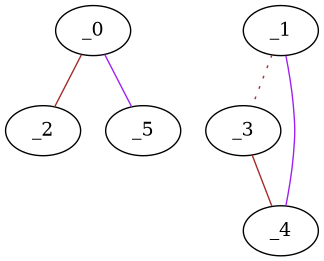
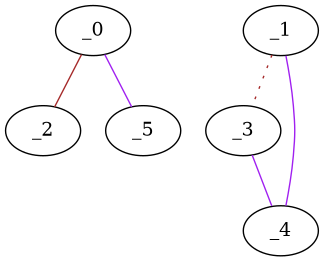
(262, 180) -> (262, 180)
